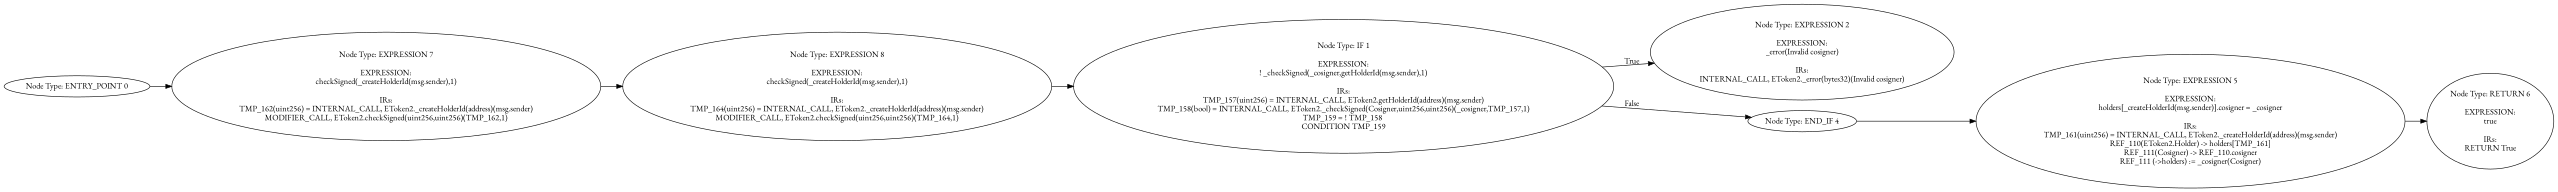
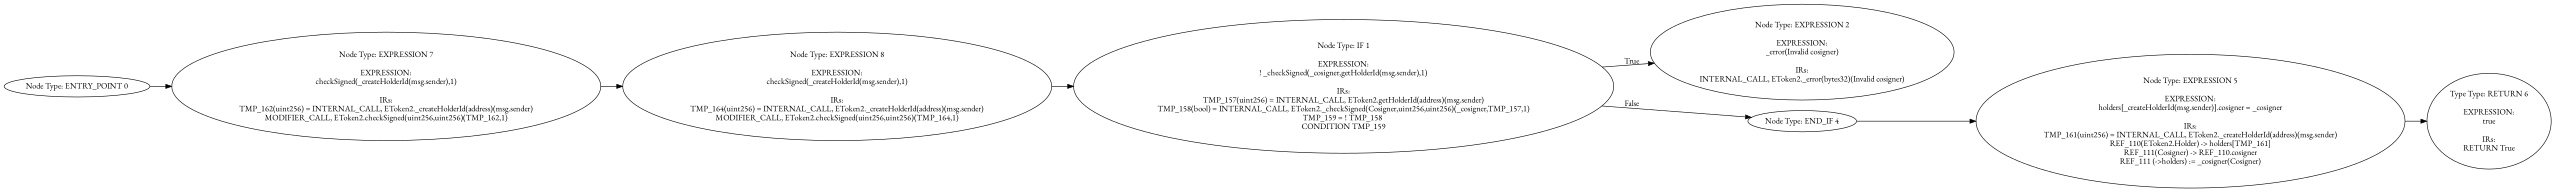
(2490, 121) -> (2489, 121)
